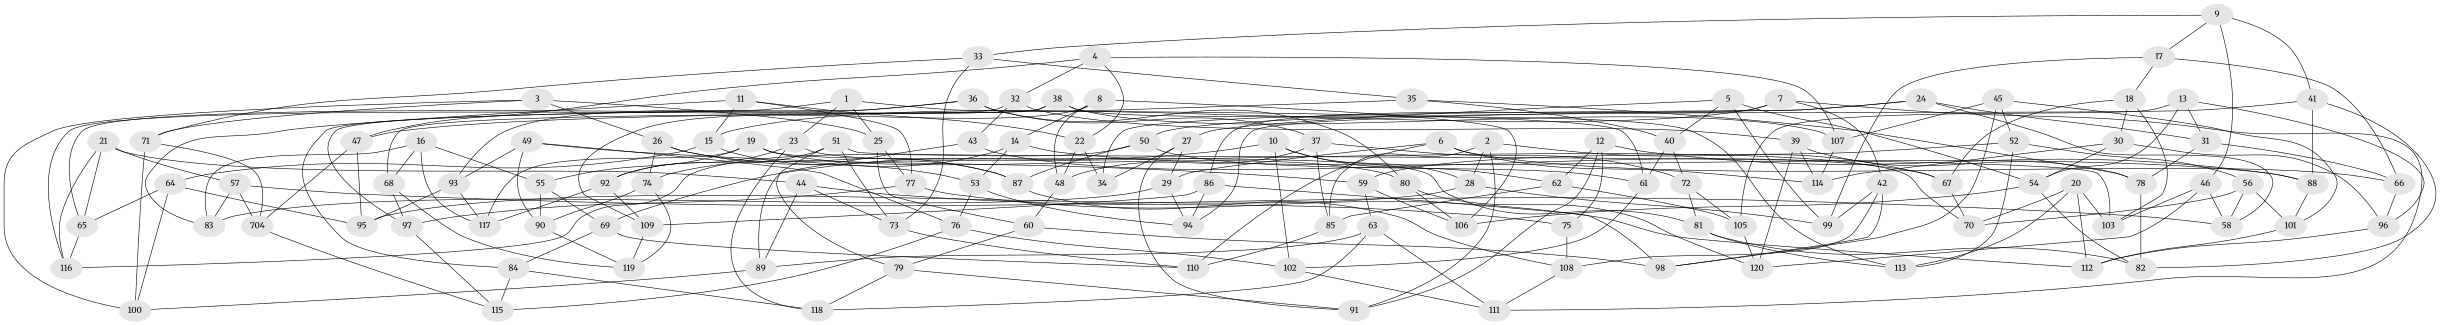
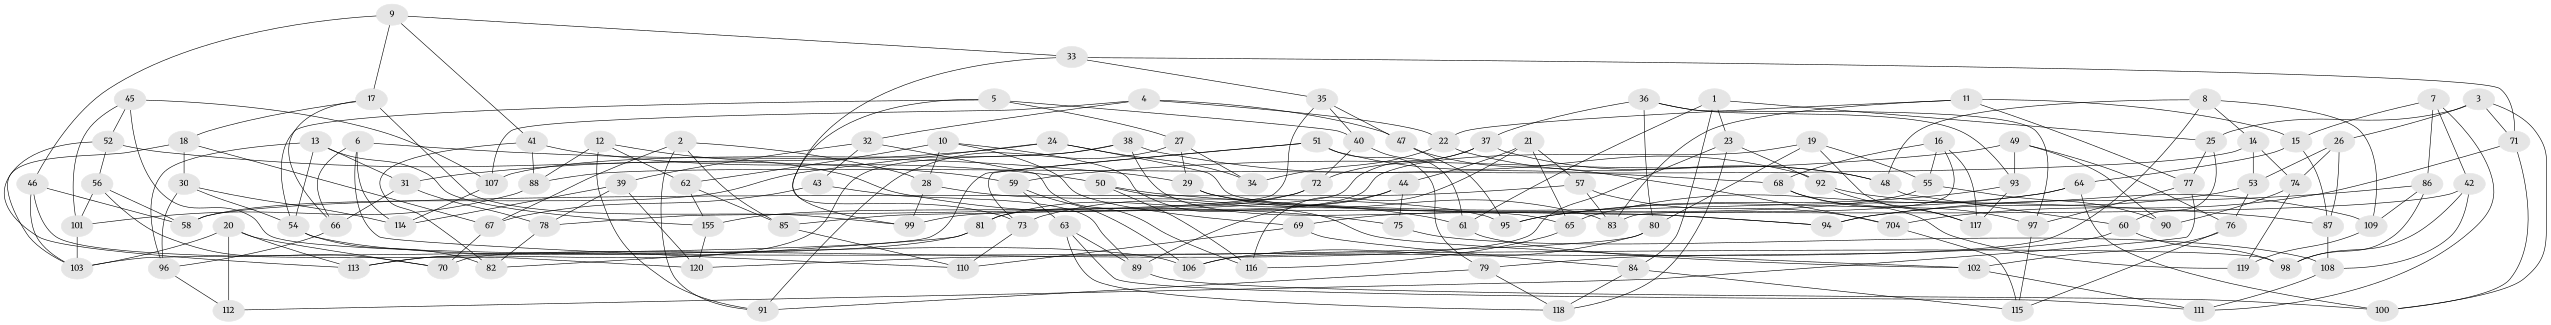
(1741, 226) -> (708, 226)
(2228, 240) -> (77, 250)
(585, 247) -> none
